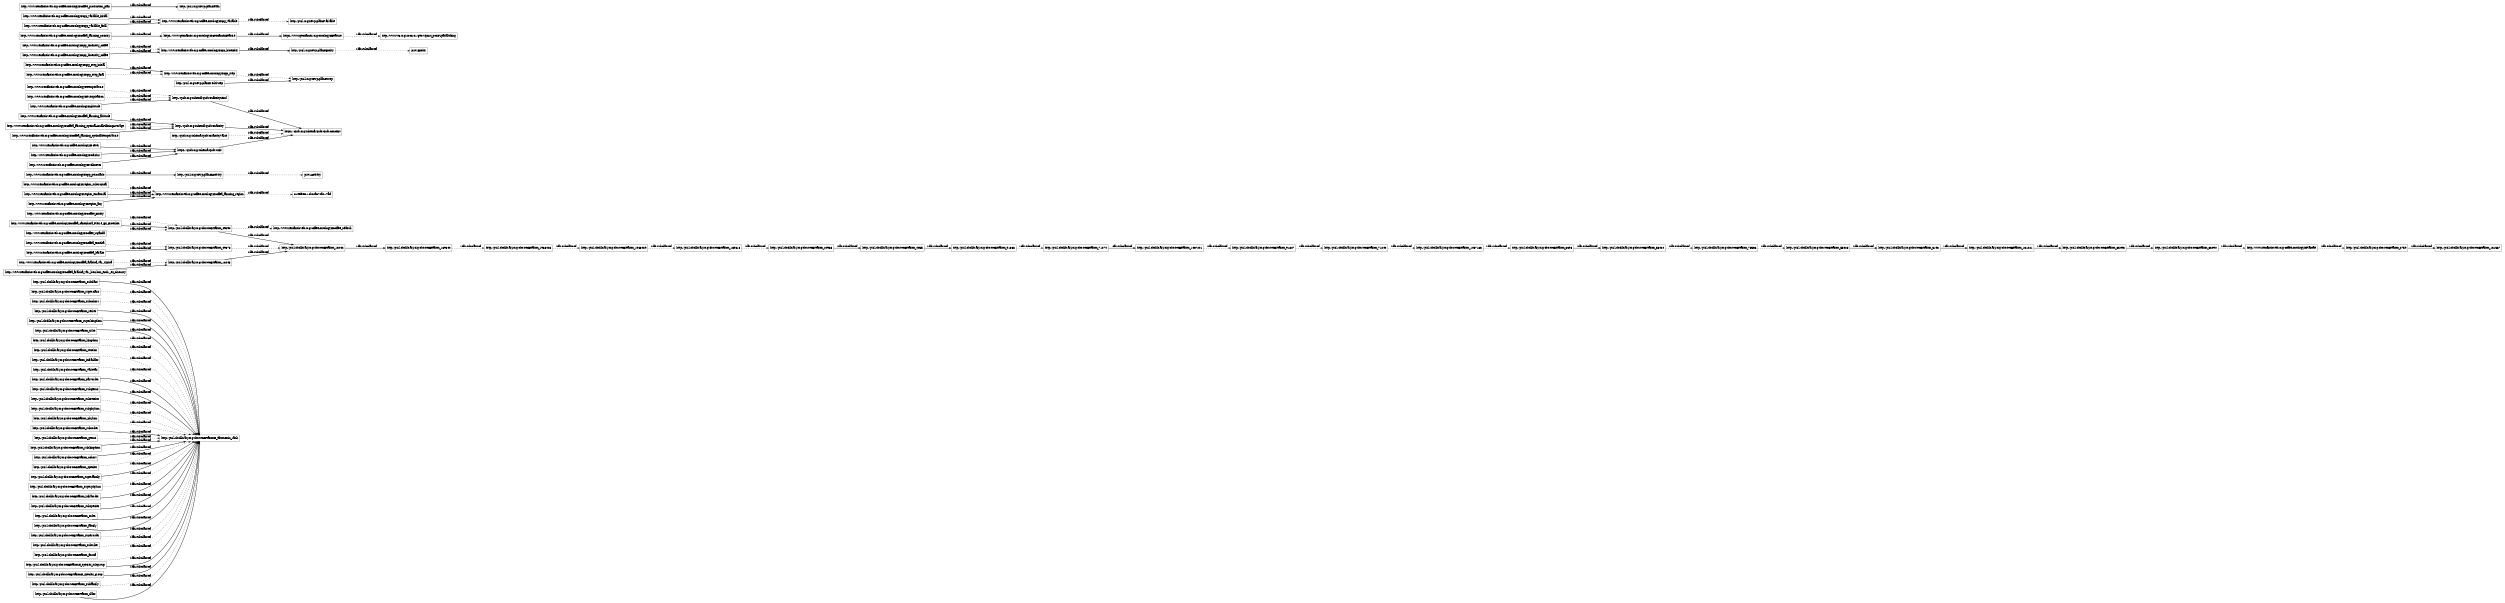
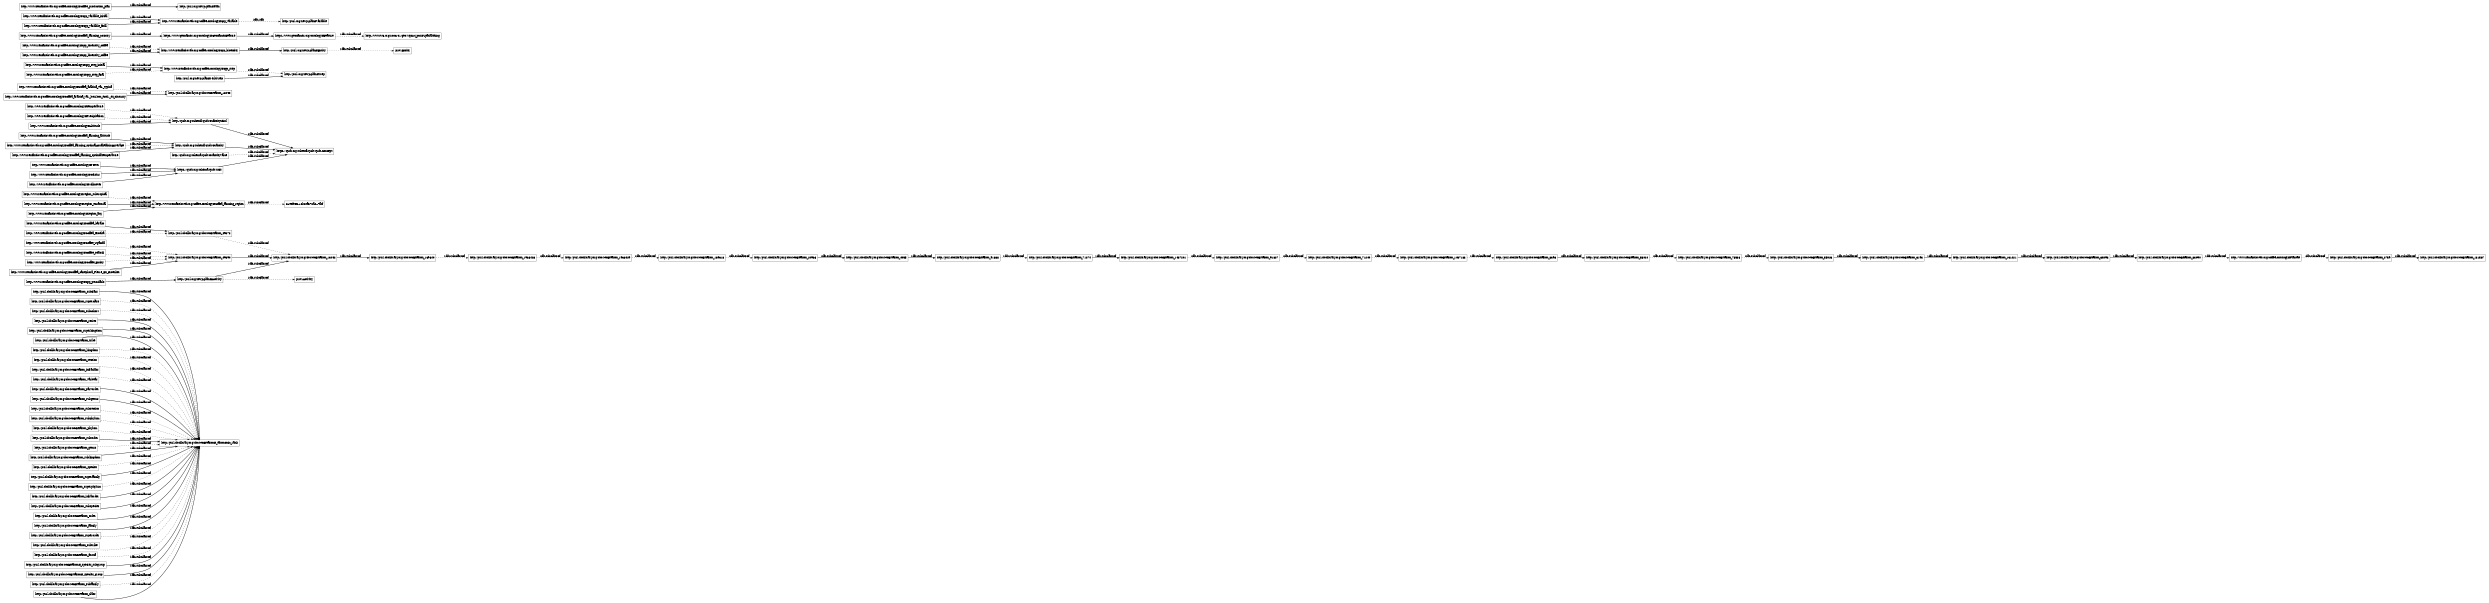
(258, 20) -> (258, 20)
(251, 229) -> (135, 256)
(255, 256) -> (251, 269)
(65, 458) -> none
